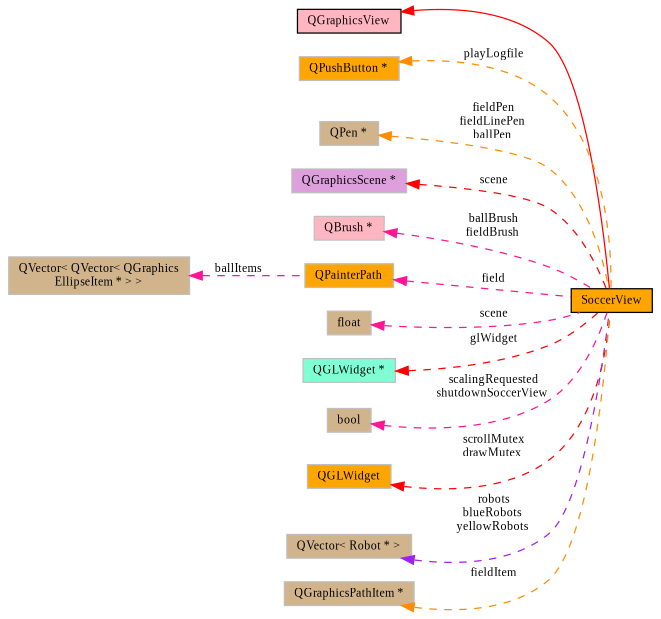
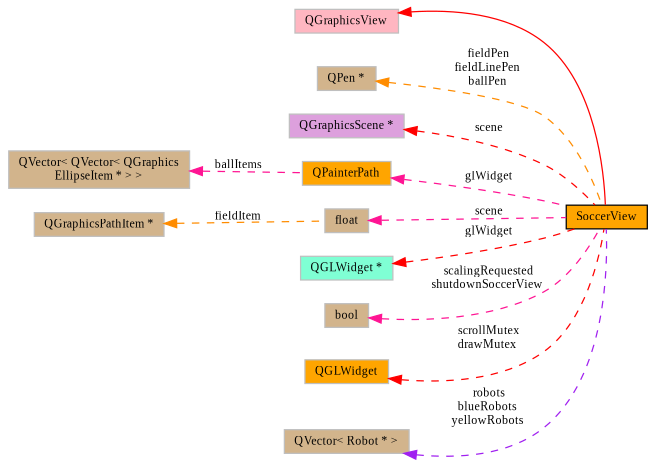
(349, 21) -> (347, 21)
(349, 69) -> none
(349, 228) -> none
(493, 279) -> (488, 176)
(578, 519) -> (251, 222)
